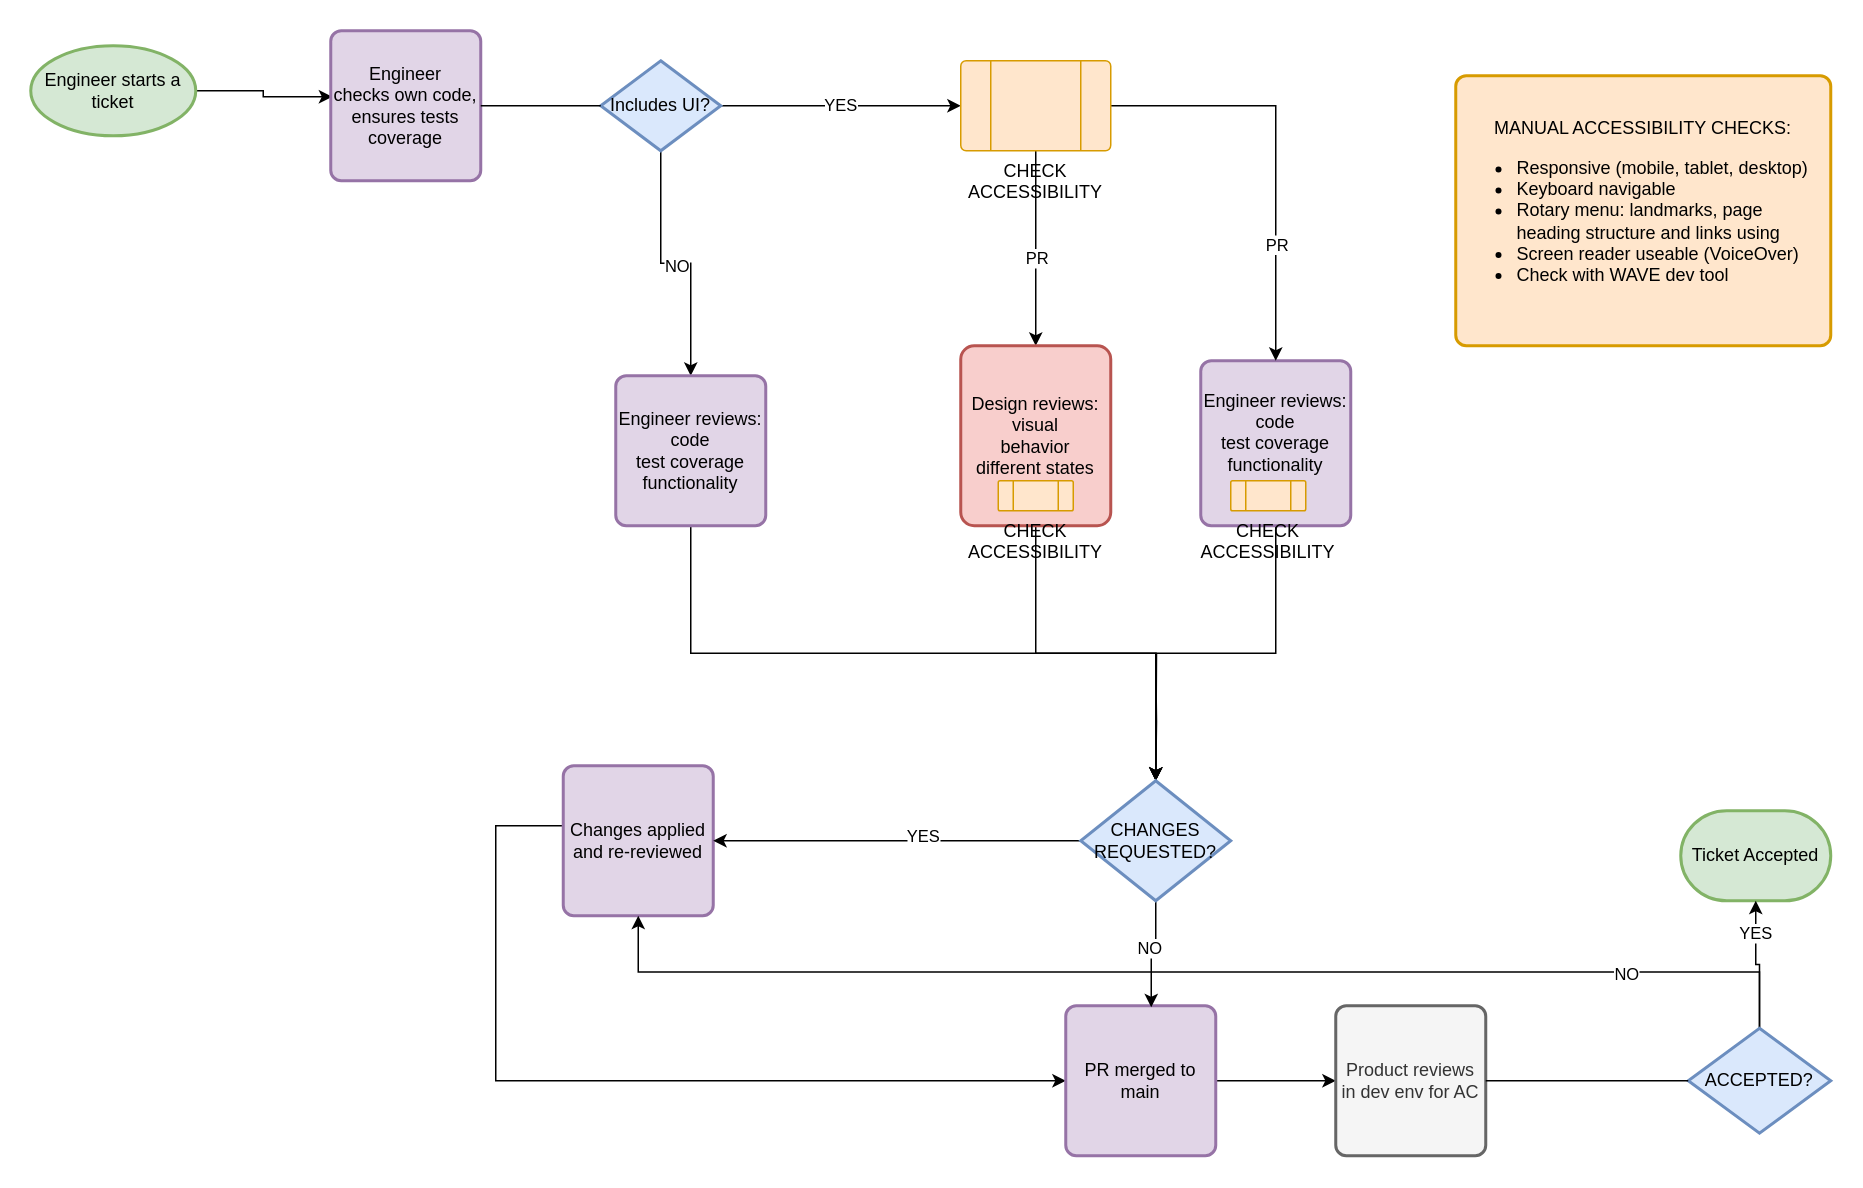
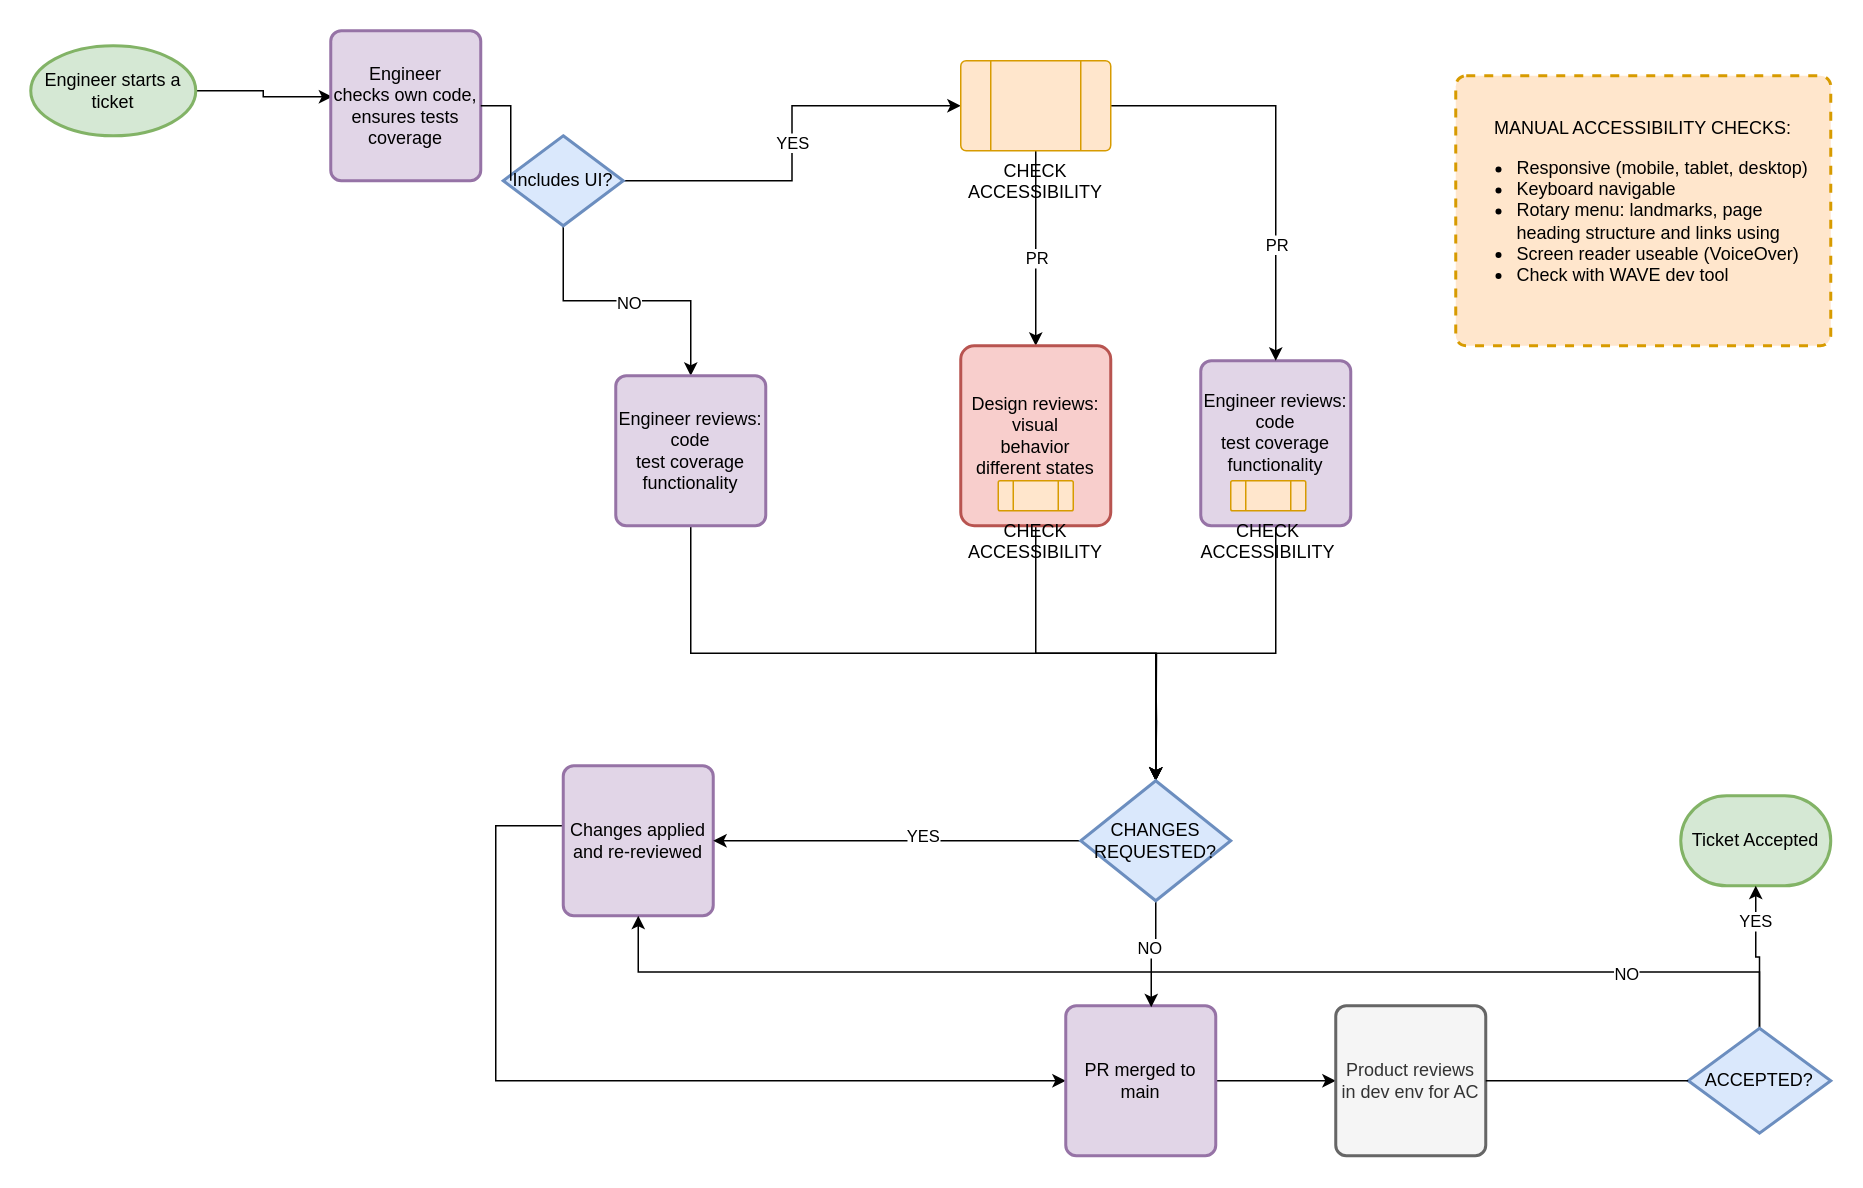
(661, 106) -> (563, 181)
(1643, 211) -> (1643, 211)
(1756, 856) -> (1756, 841)
